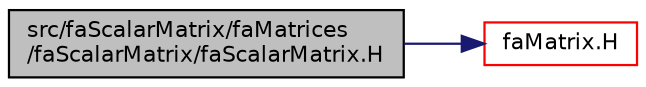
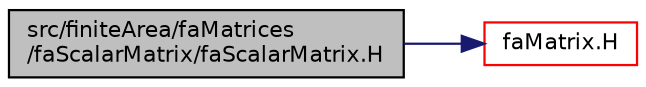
(206, 44) -> (206, 44)
